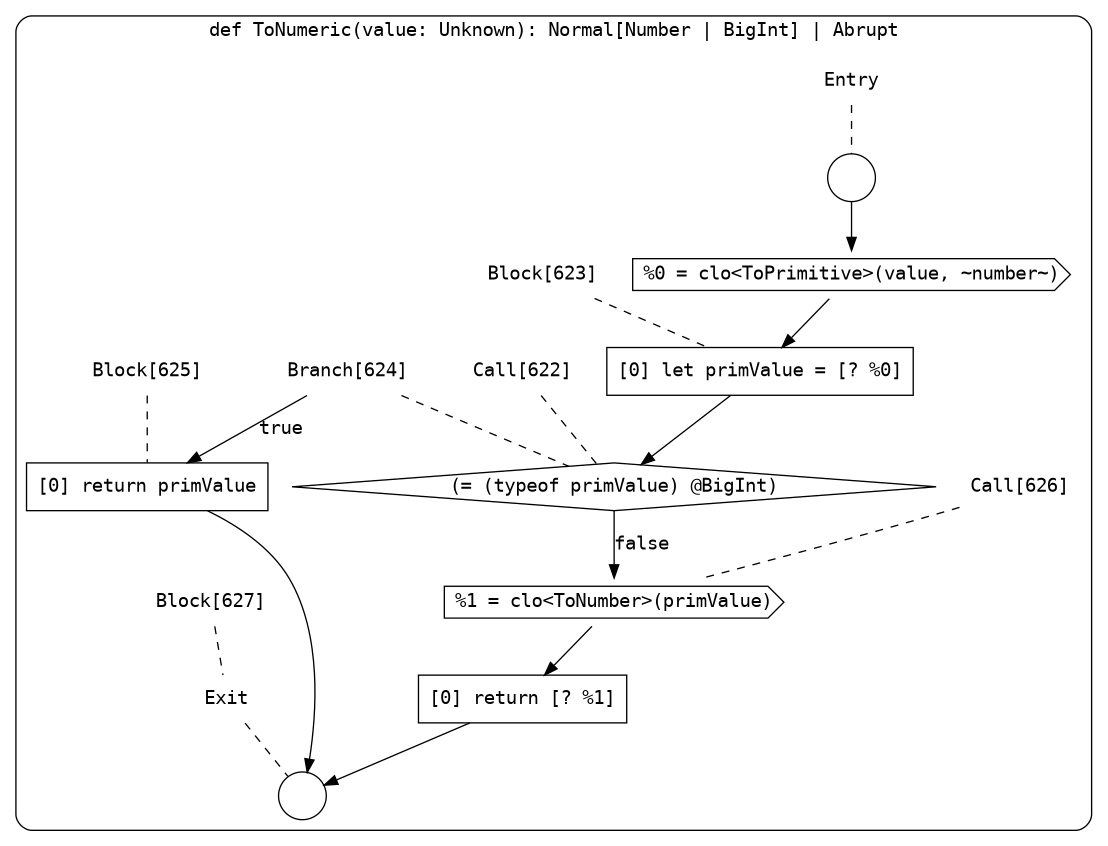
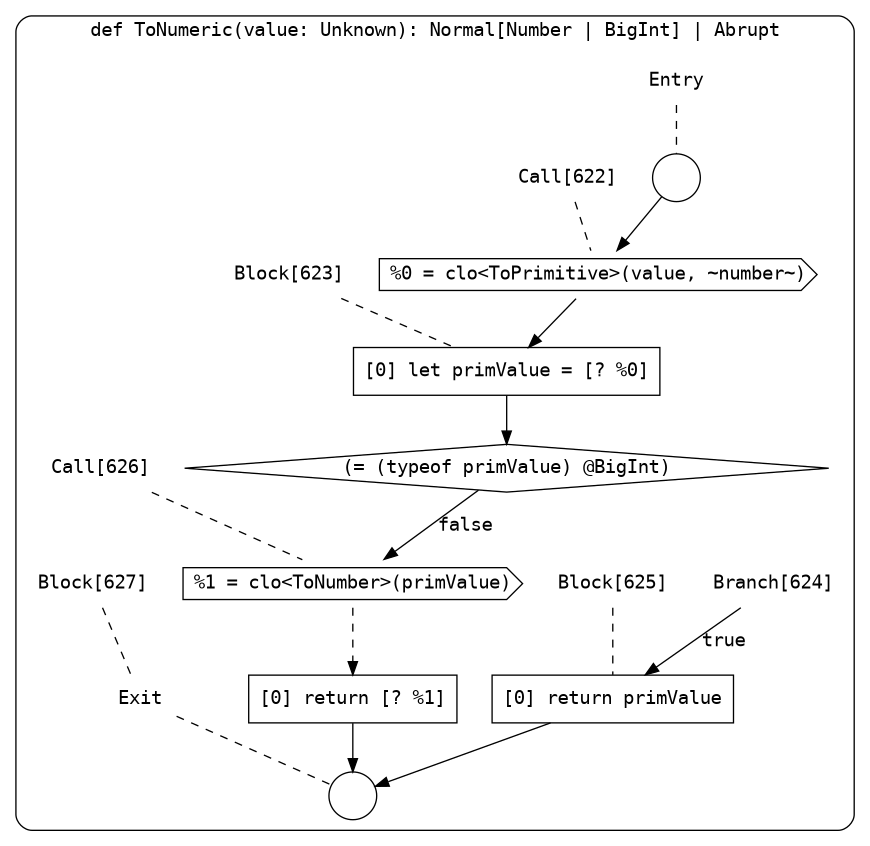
(569, 430) -> (583, 226)
(485, 431) -> none
(573, 646) -> (353, 635)
